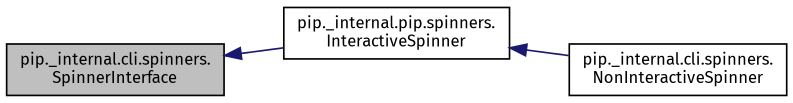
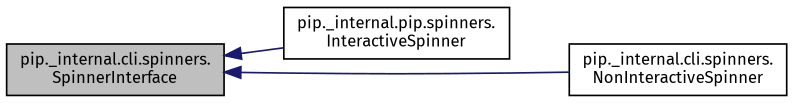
(548, 53) -> (405, 74)
